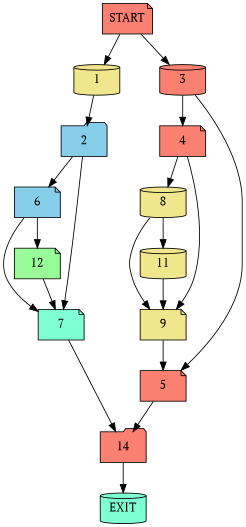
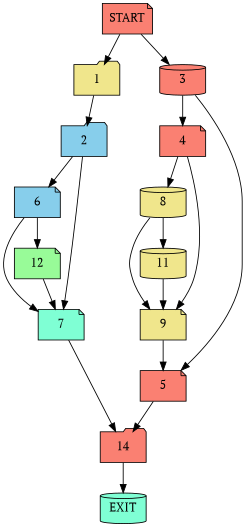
(97, 80) -> (97, 80)
